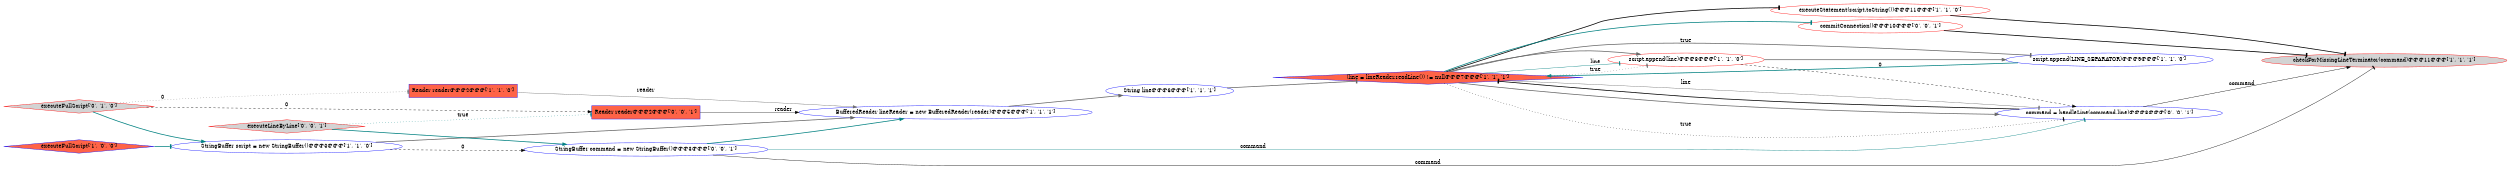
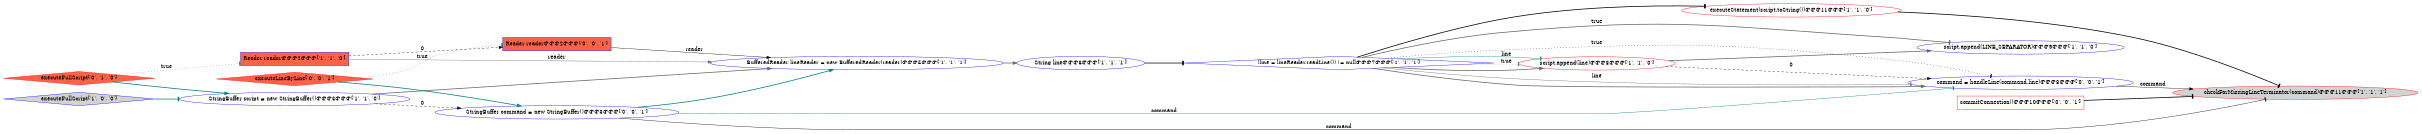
(1880, 26) -> (2021, 103)
(1624, 27) -> none
(1773, 70) -> none
(1428, 78) -> (1339, 63)
(1291, 85) -> (1163, 63)
(163, 97) -> (167, 67)
(1759, 101) -> none
(79, 106) -> (79, 78)
(367, 109) -> (424, 52)
(287, 126) -> (295, 79)
(79, 146) -> (79, 99)
